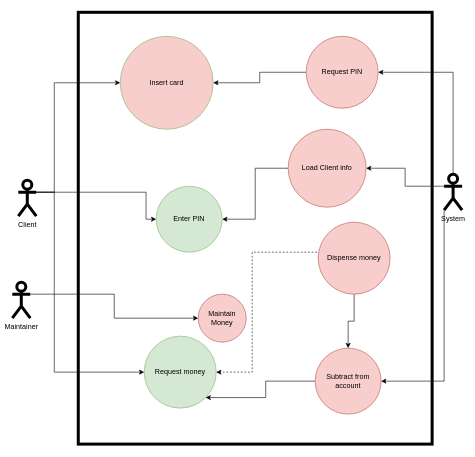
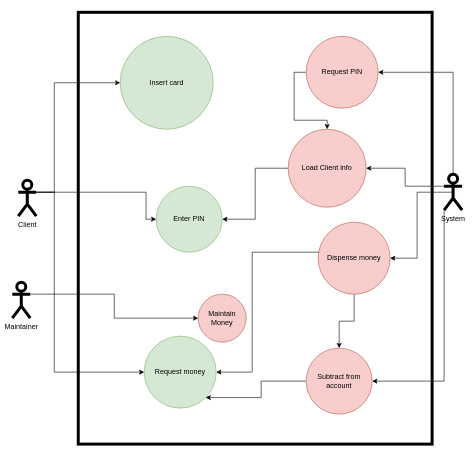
(260, 80) -> (327, 121)
(167, 83) -> (167, 83)
none -> (417, 192)
(252, 294) -> (252, 294)
(348, 381) -> (339, 381)
